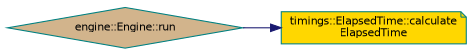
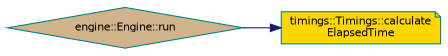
(374, 28) -> (361, 28)
